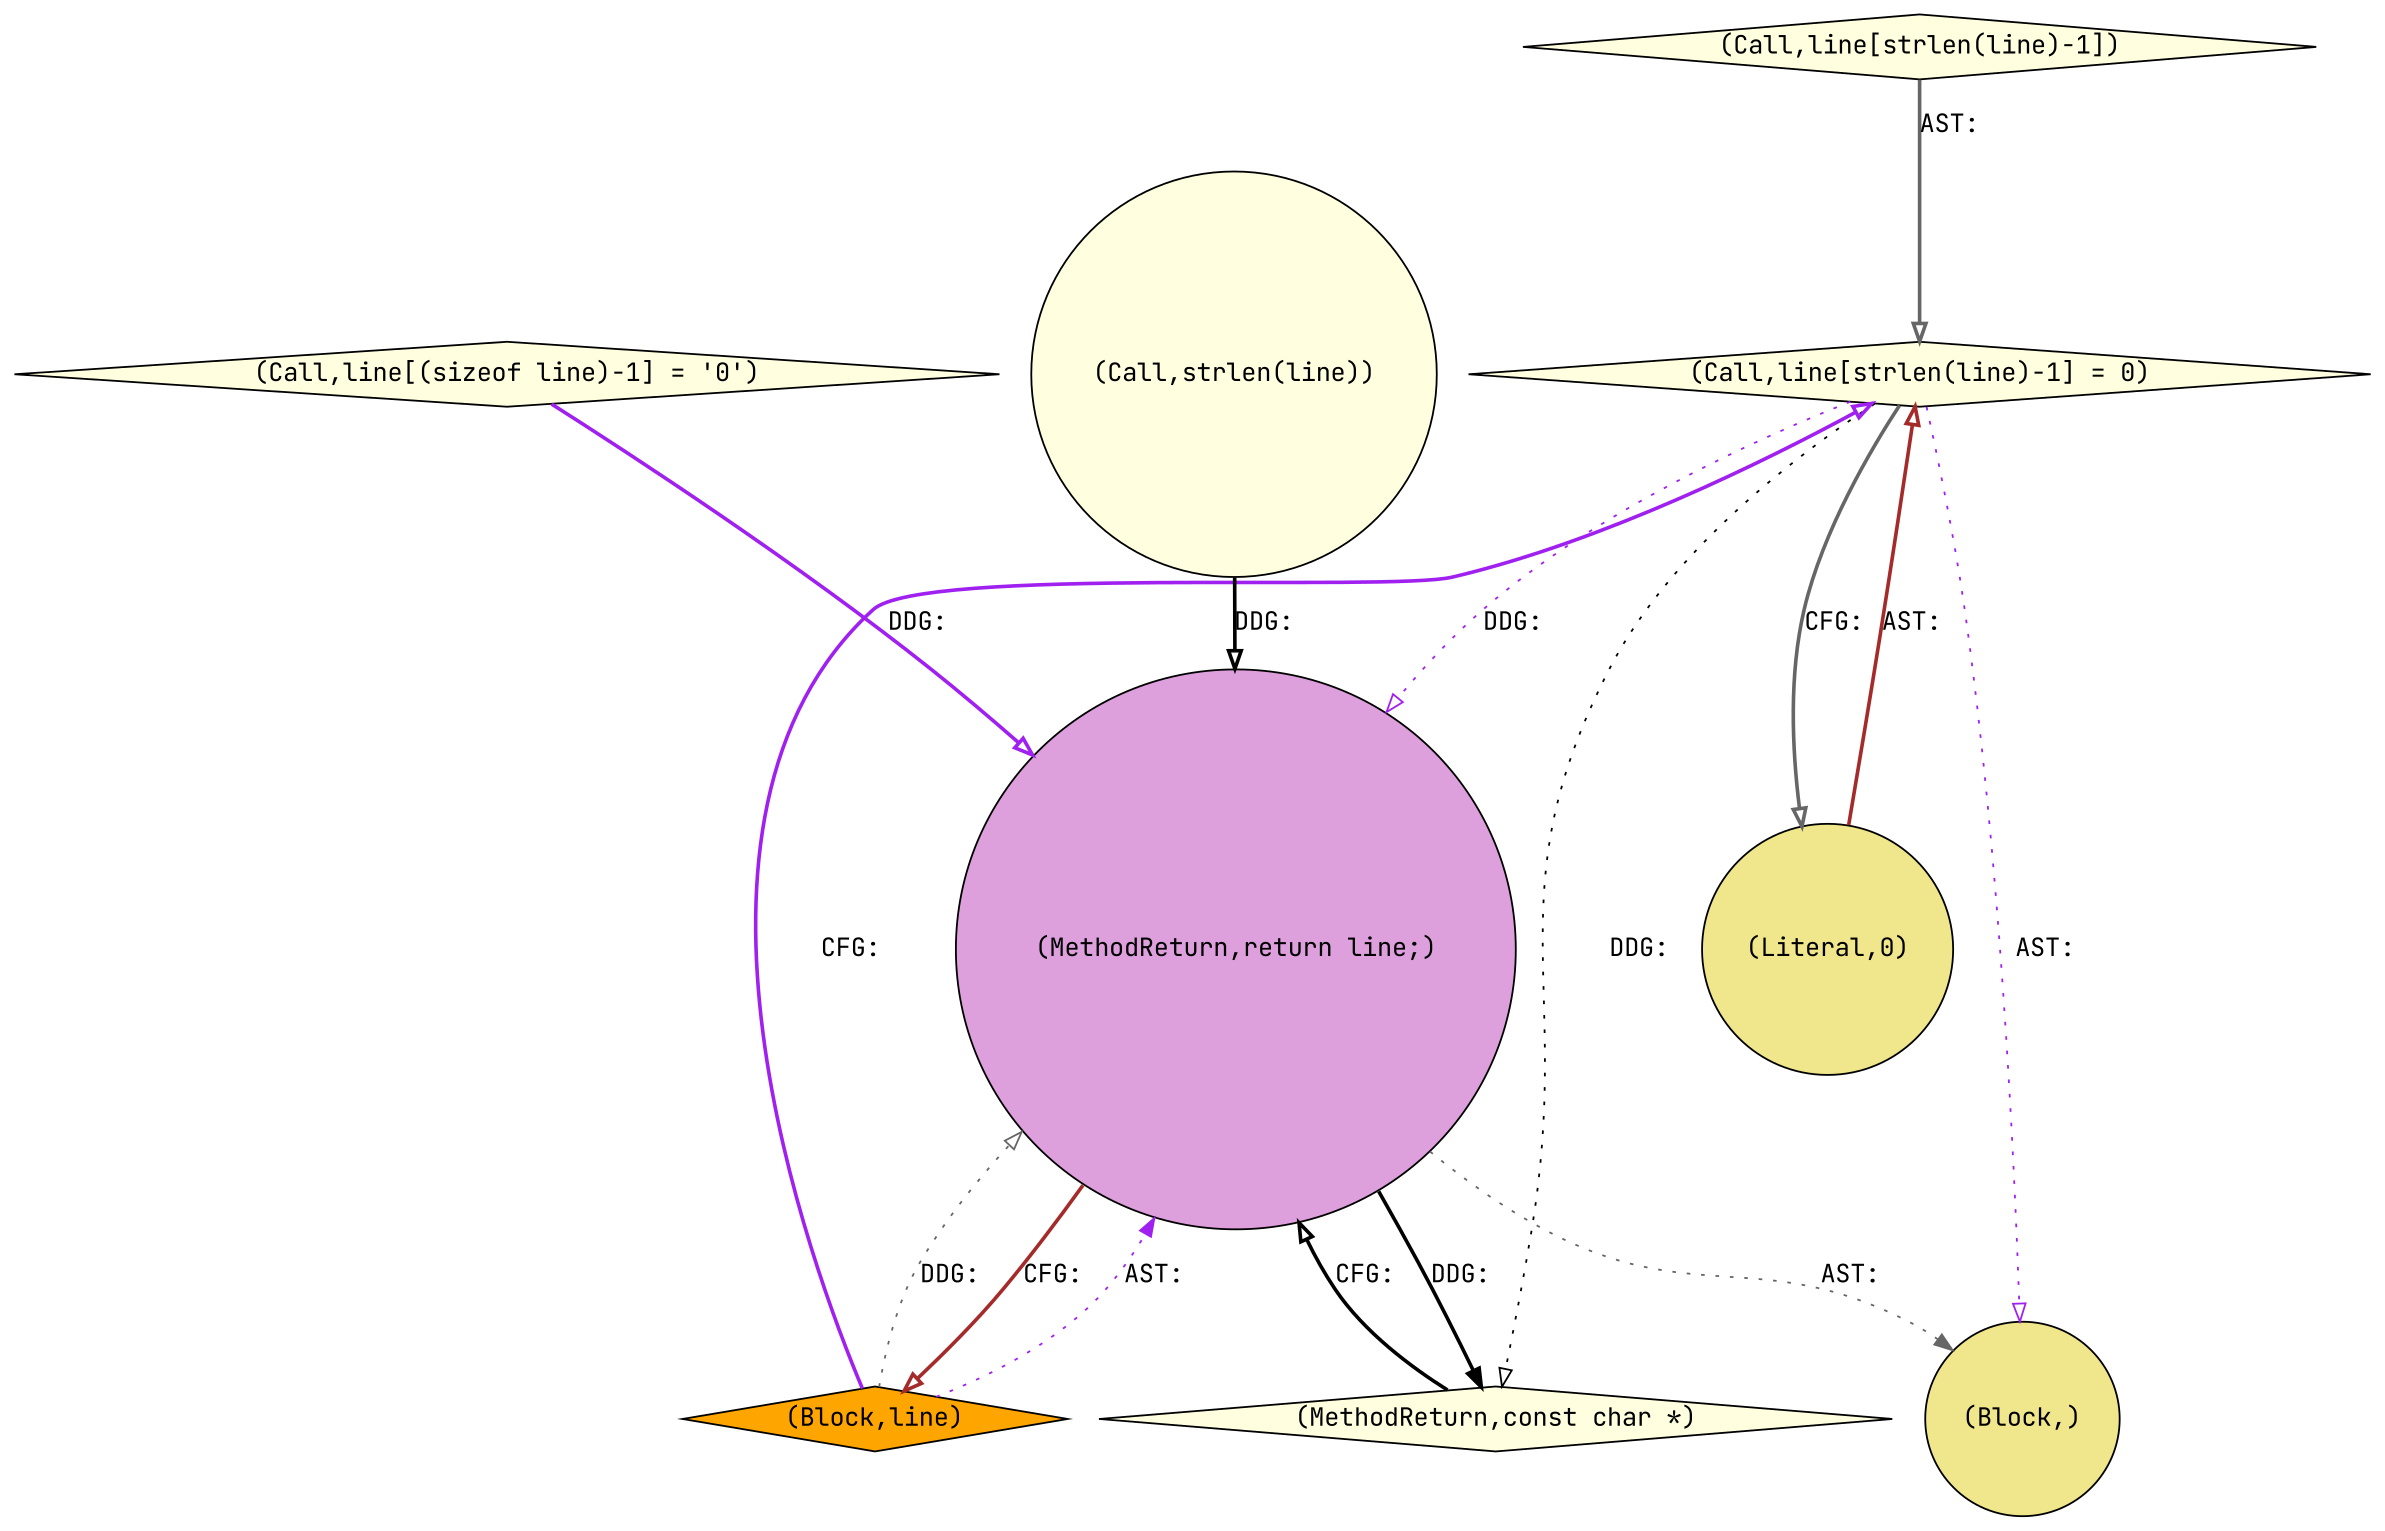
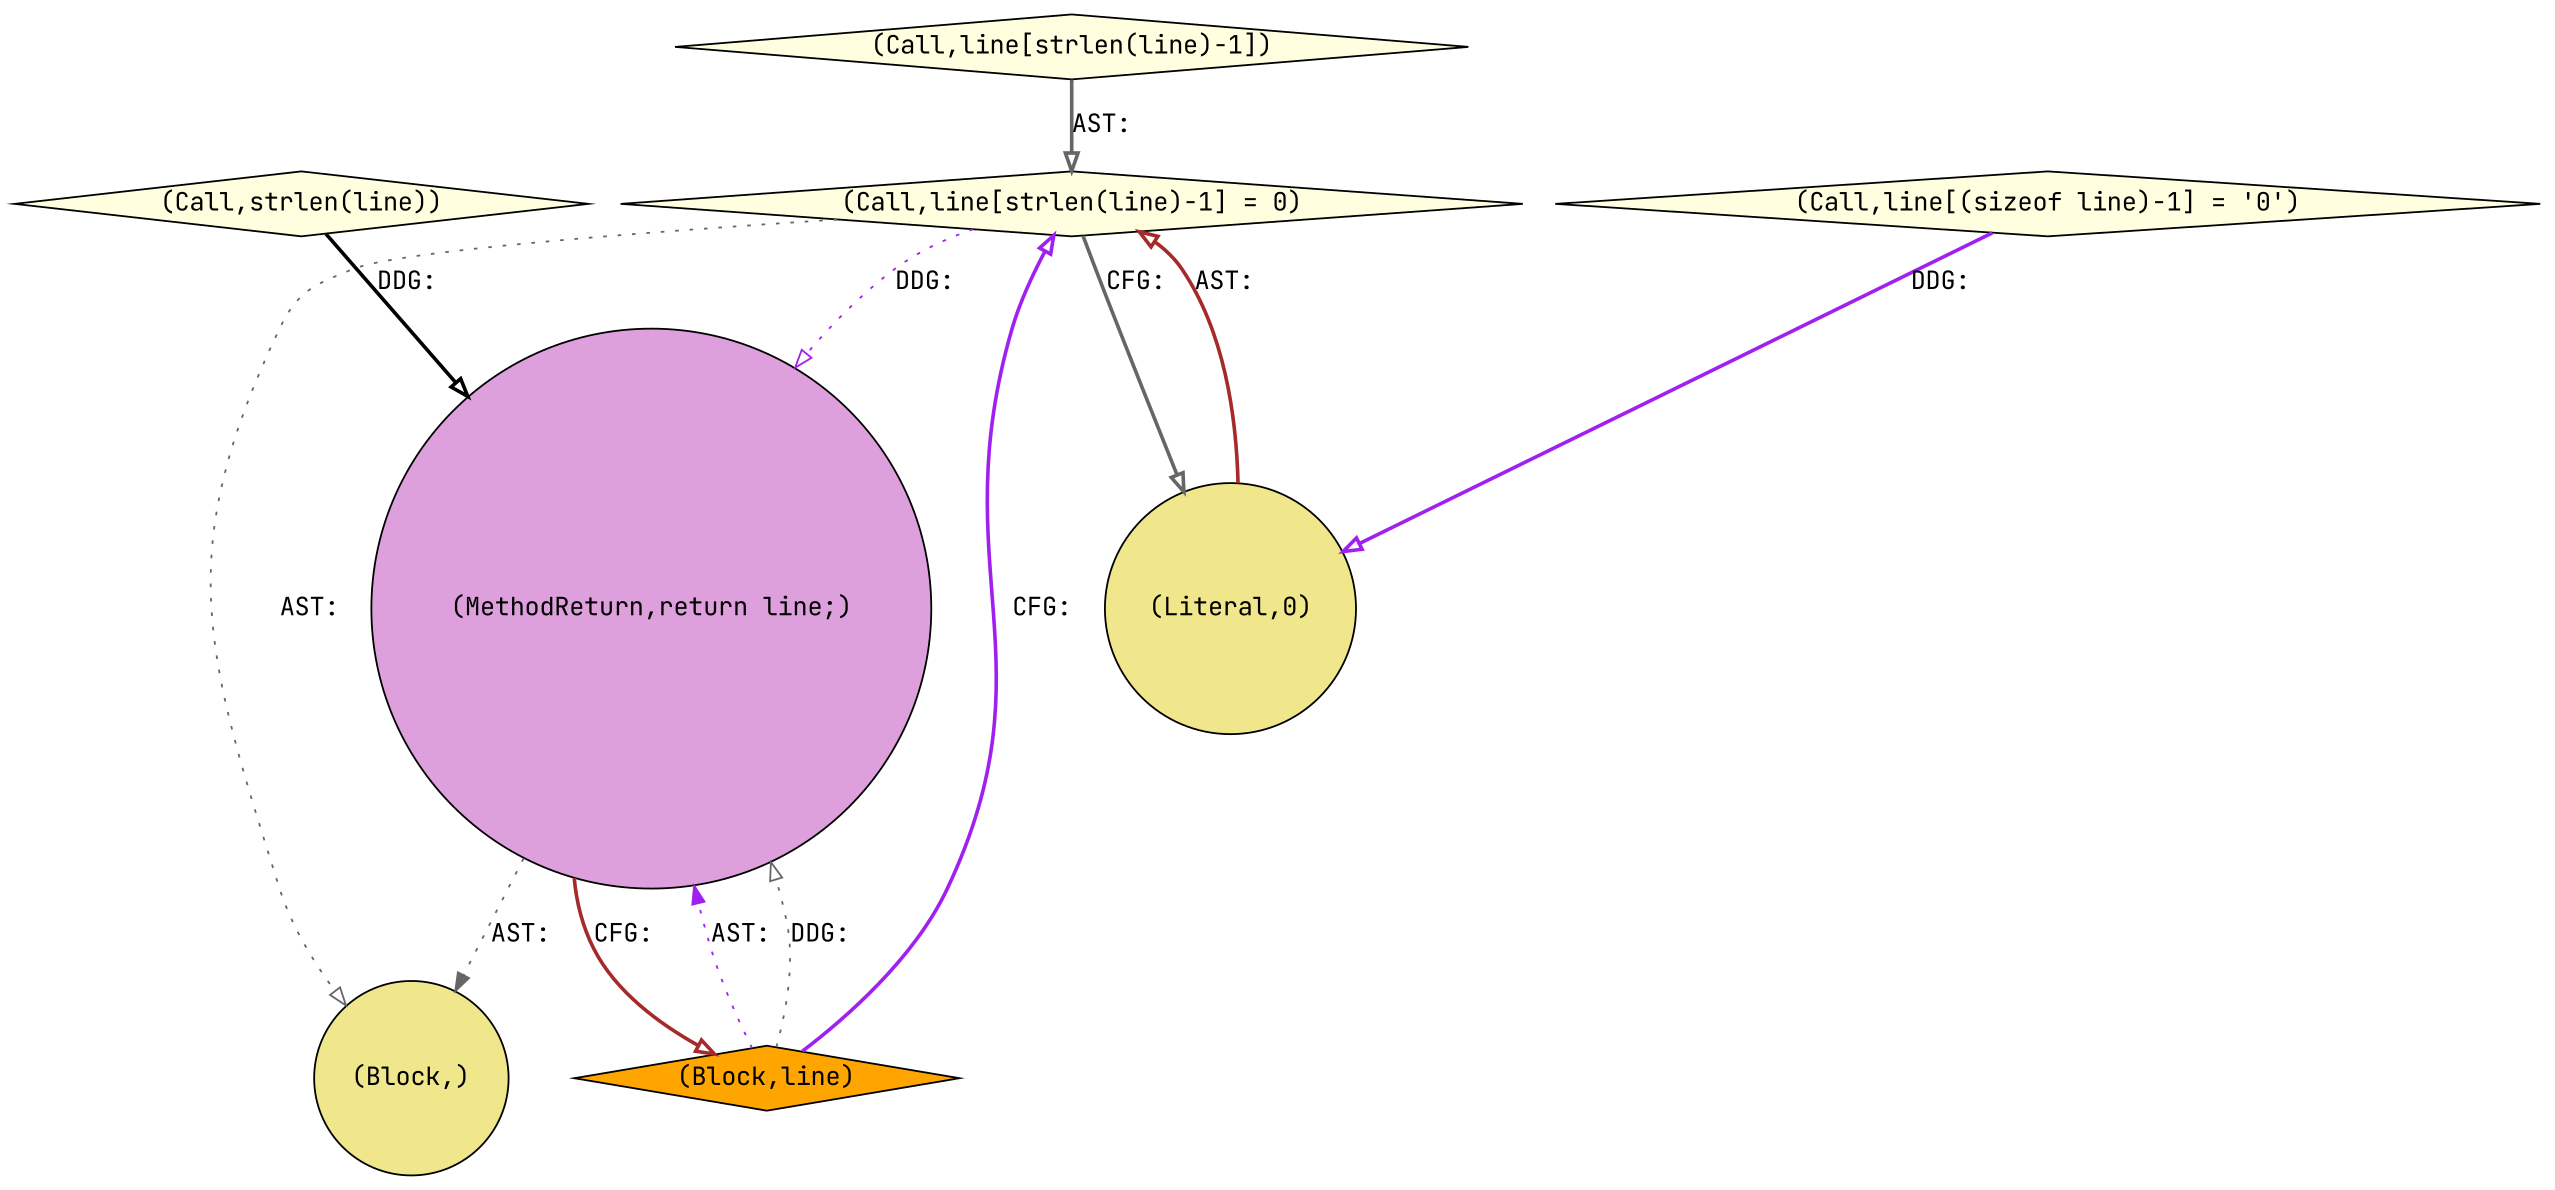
(1234, 374) -> (301, 204)
(791, 565) -> (1676, 388)
(1992, 853) -> (257, 380)
(1496, 1419) -> none
